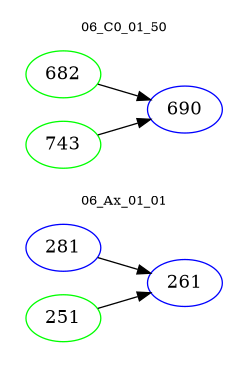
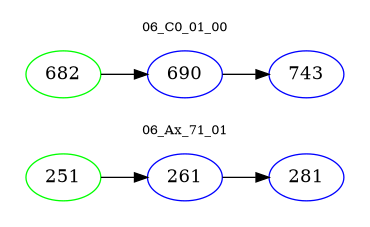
(124, 28) -> (185, 28)
(118, 129) -> (239, 74)
(63, 145) -> (306, 74)
(124, 201) -> (185, 131)
(118, 264) -> (239, 177)
